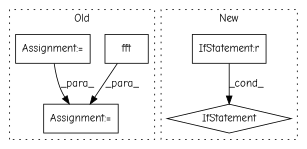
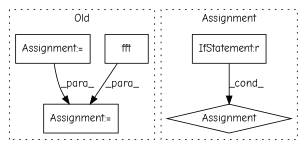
(229, 19) -> (229, 19)
(229, 119) -> (229, 119)
